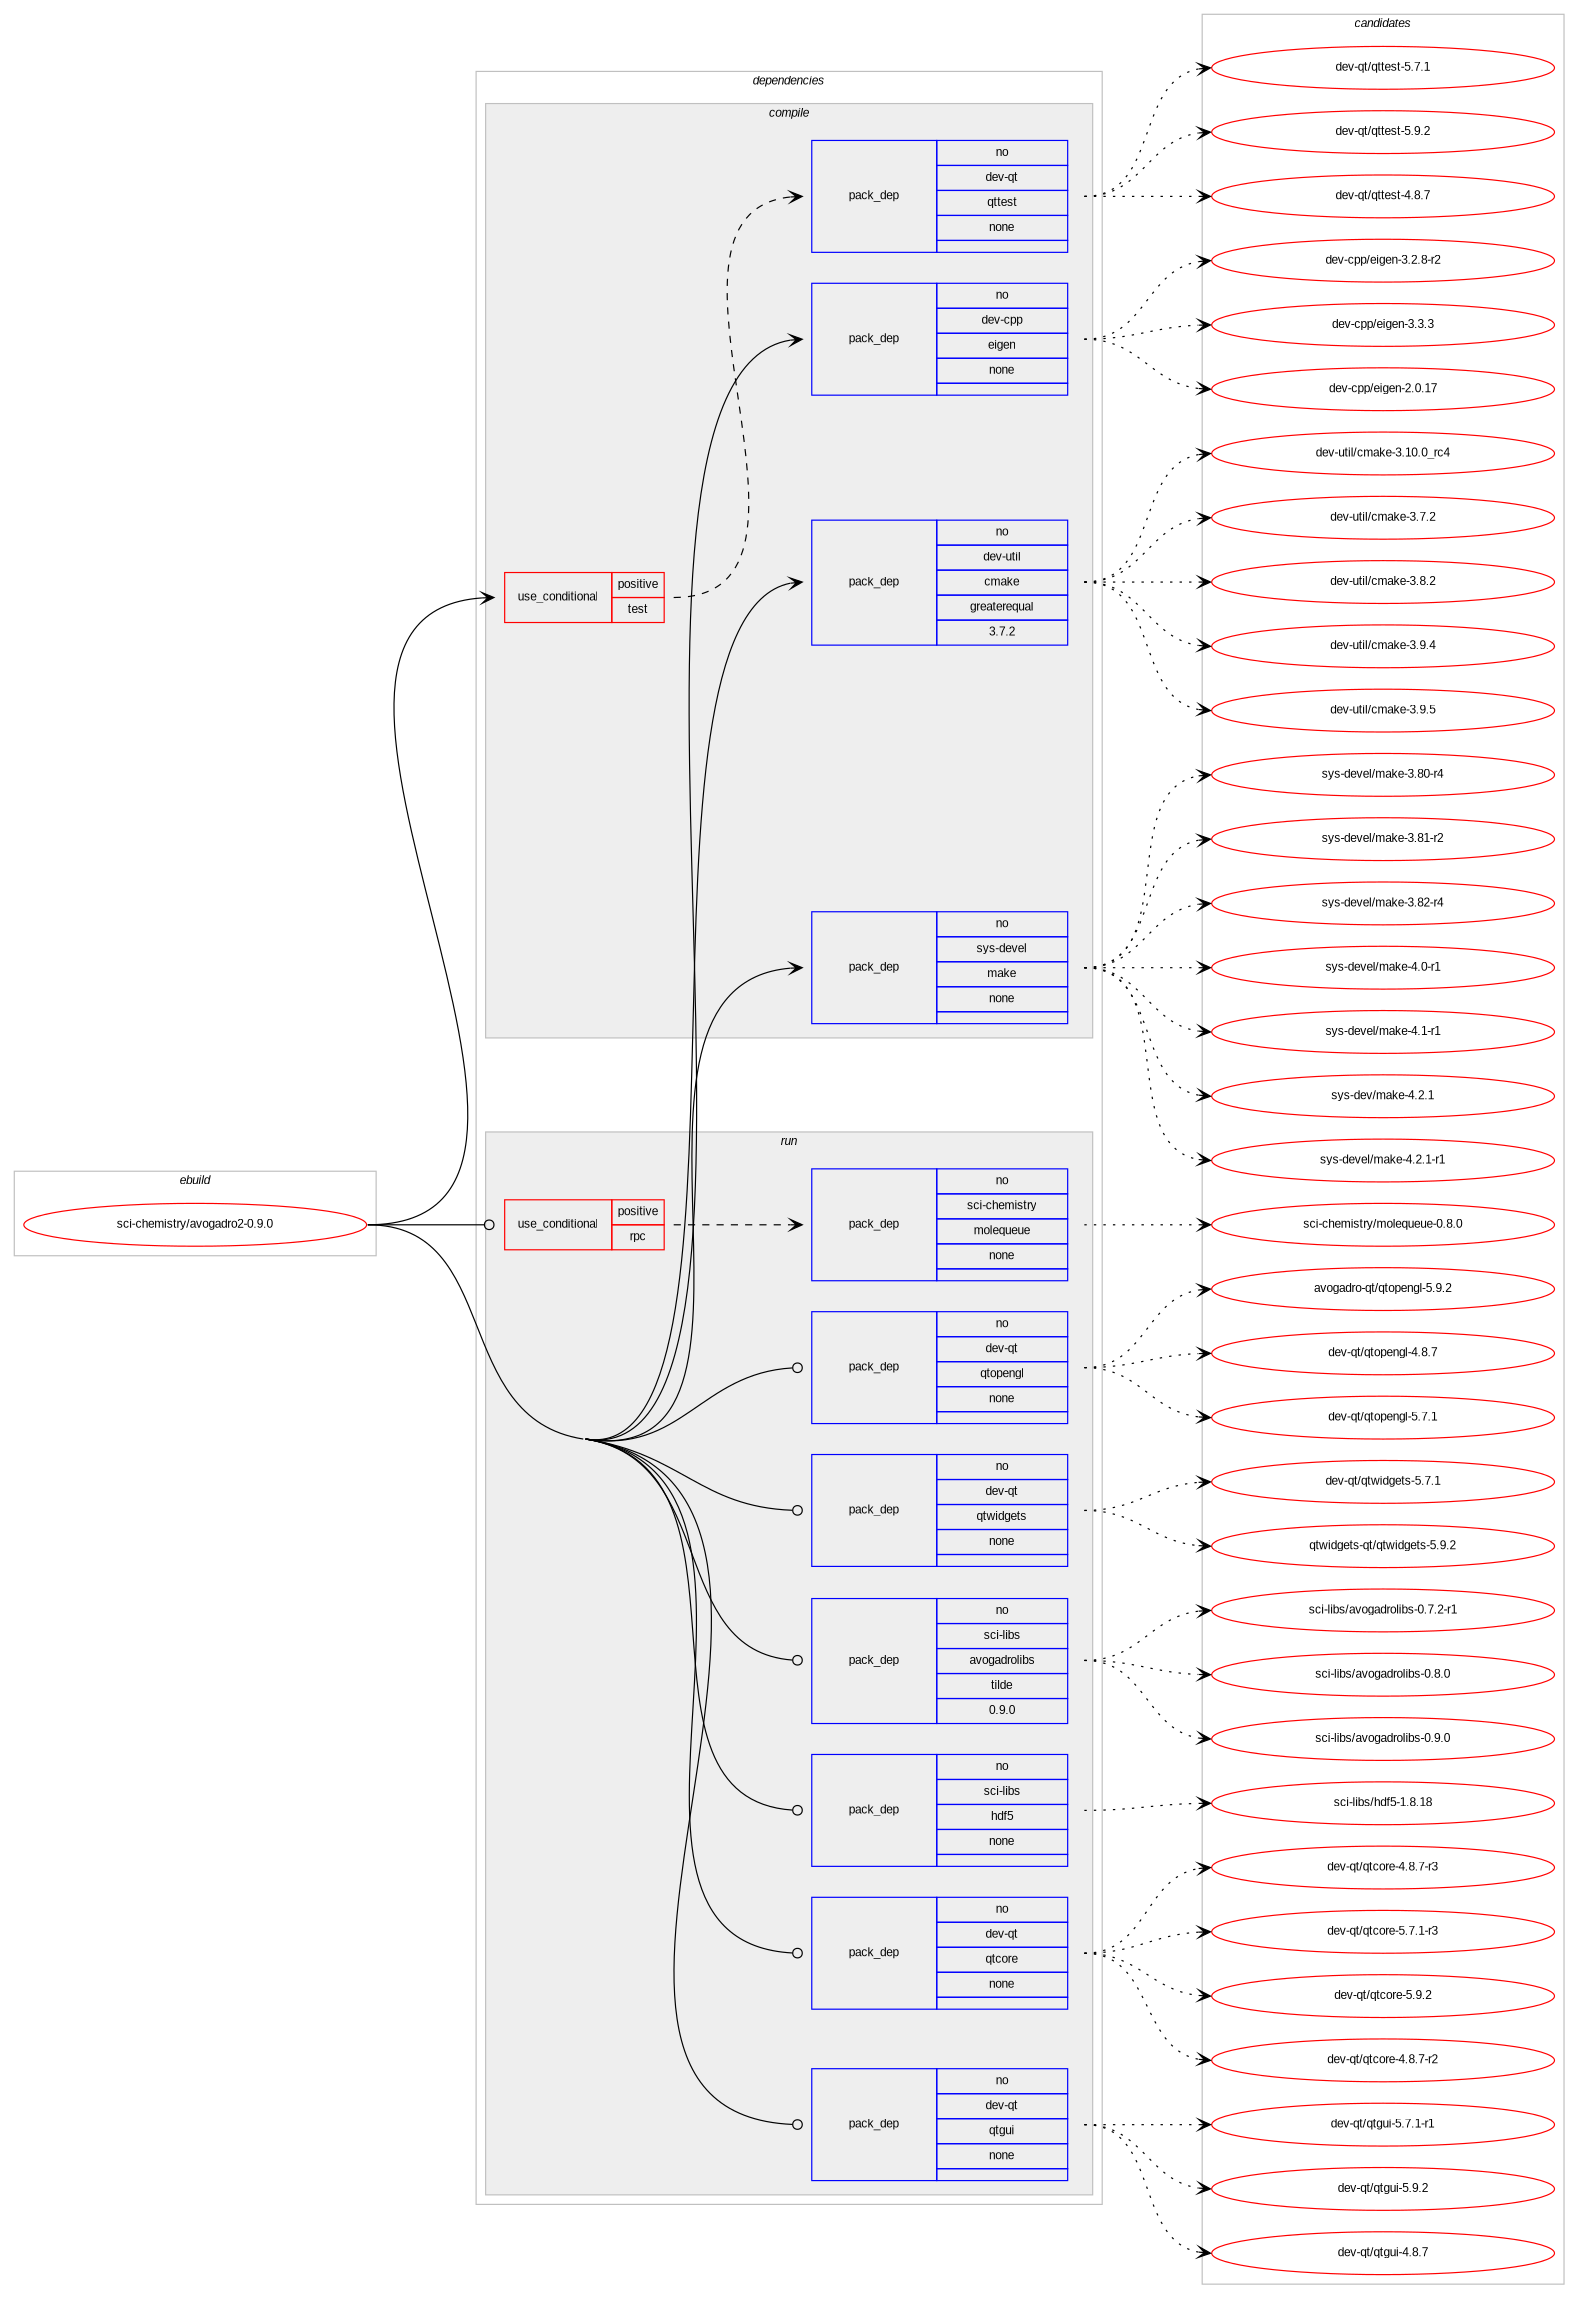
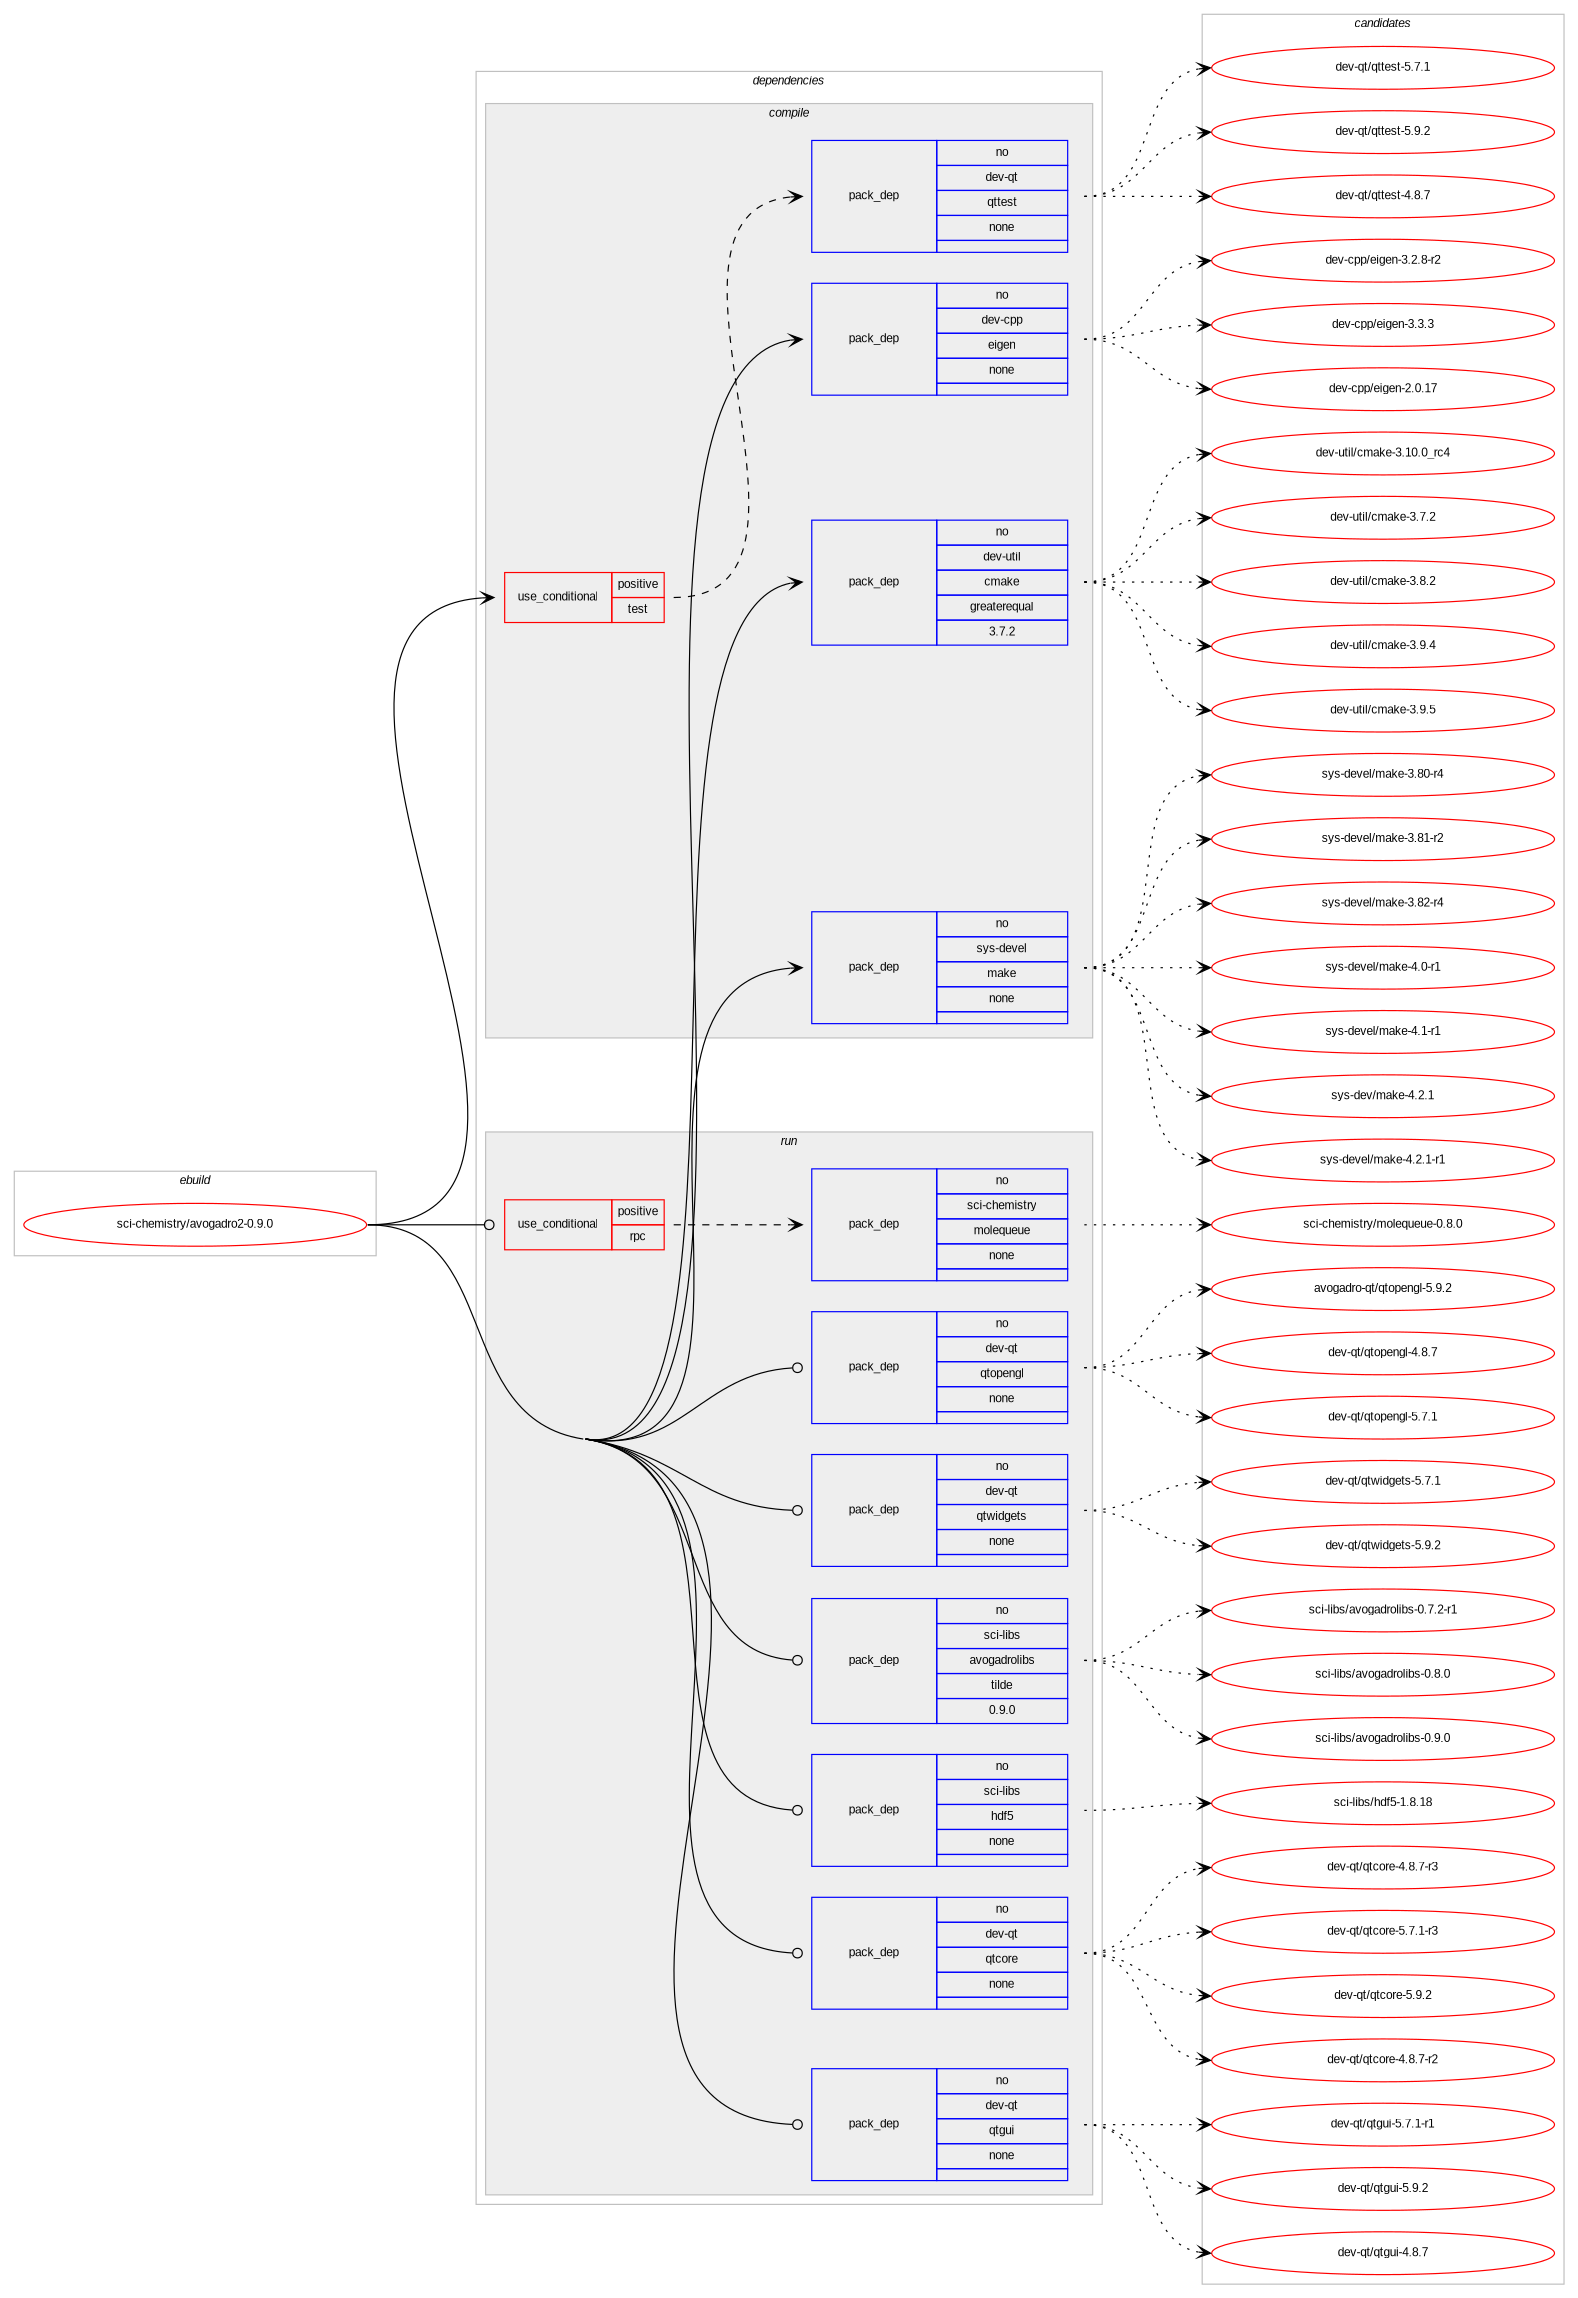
(1383, 1546) -> (1383, 1546)
